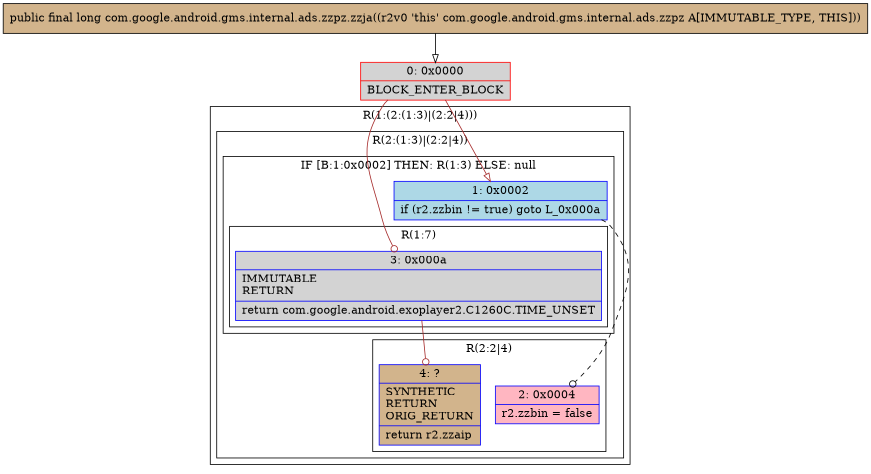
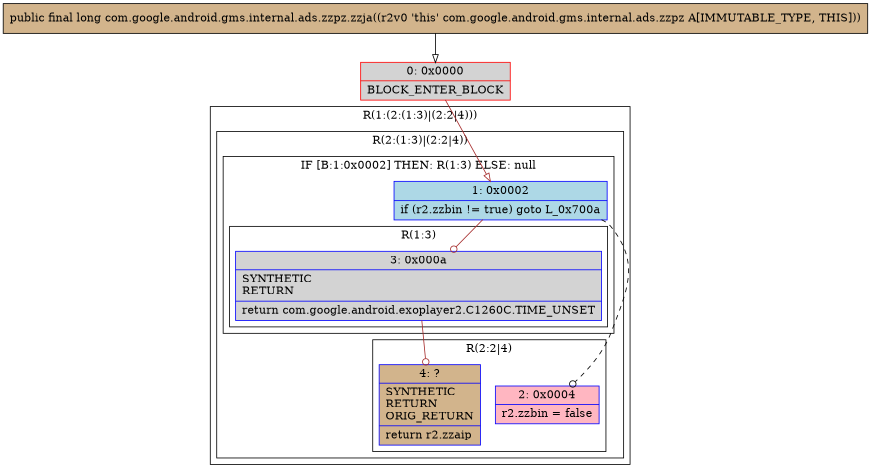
(369, 172) -> (469, 233)
(501, 210) -> (501, 210)
(419, 236) -> (419, 236)
(280, 279) -> (277, 279)
